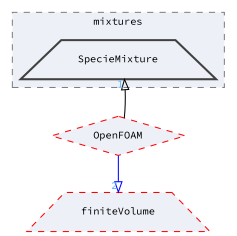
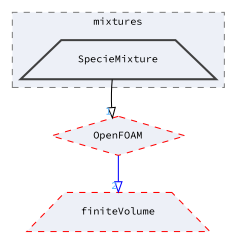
(125, 104) -> (111, 94)
